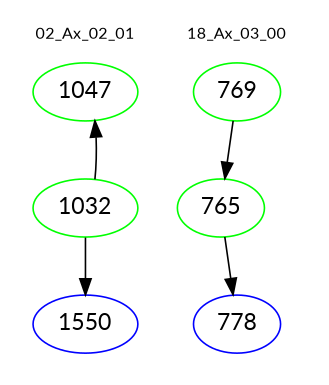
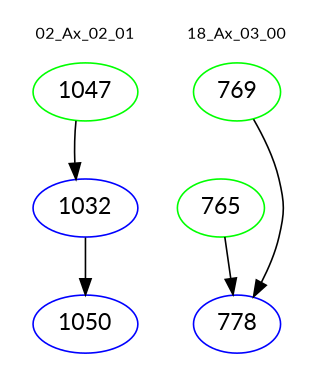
(230, 142) -> (283, 200)
(96, 158) -> (75, 142)
(85, 208) -> (85, 208)
(85, 324) -> (85, 324)
